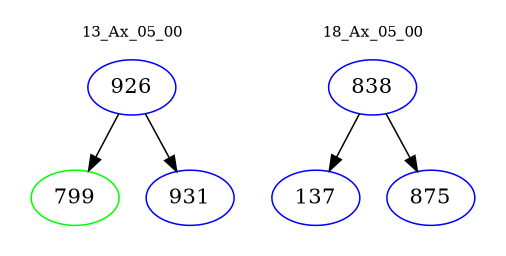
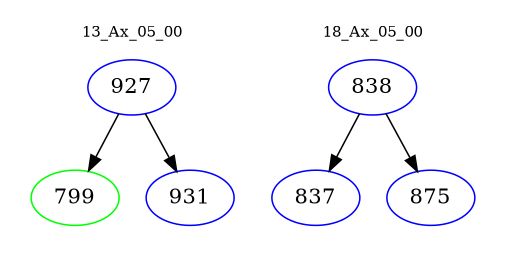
(132, 87) -> (132, 87)
(316, 198) -> (316, 198)
